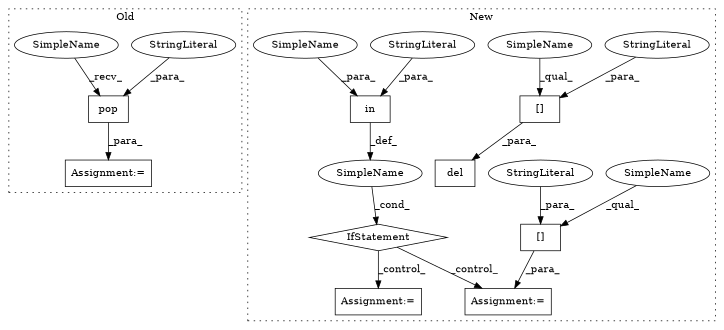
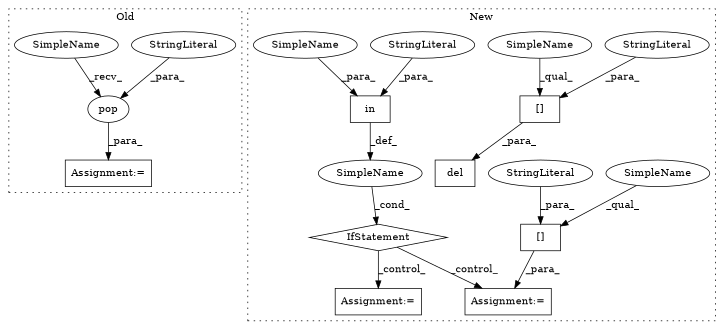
(108, 109) -> (108, 109)
